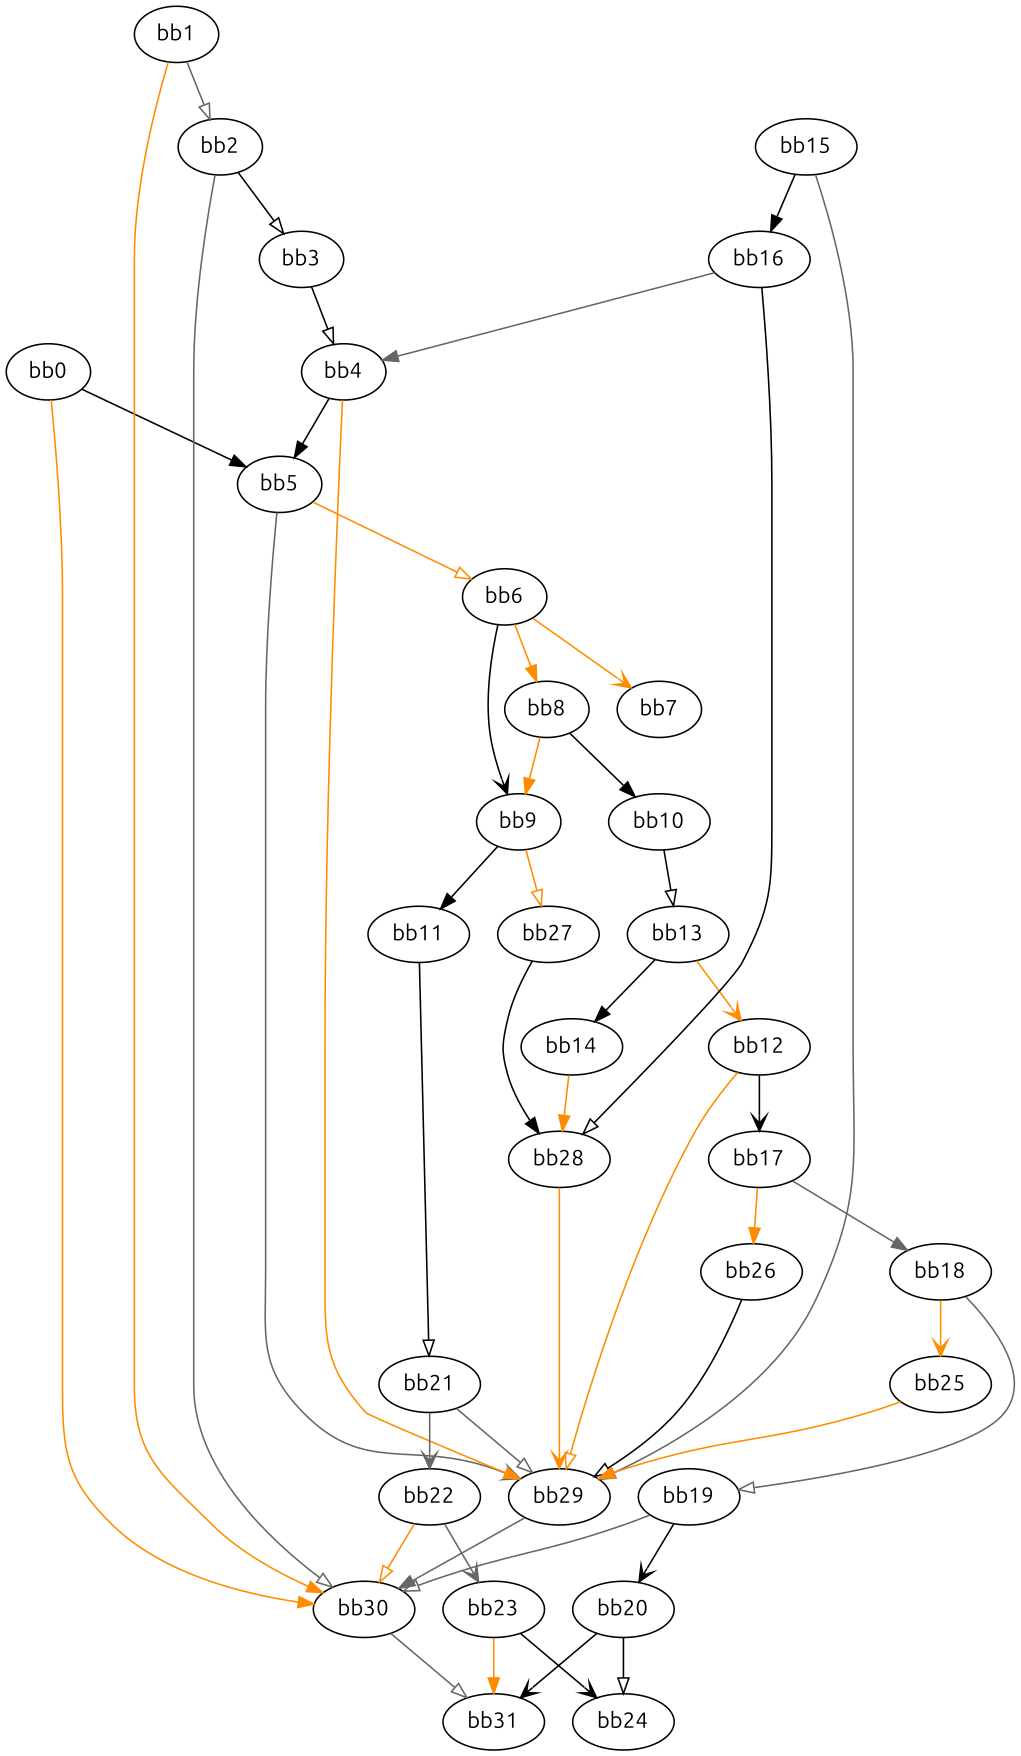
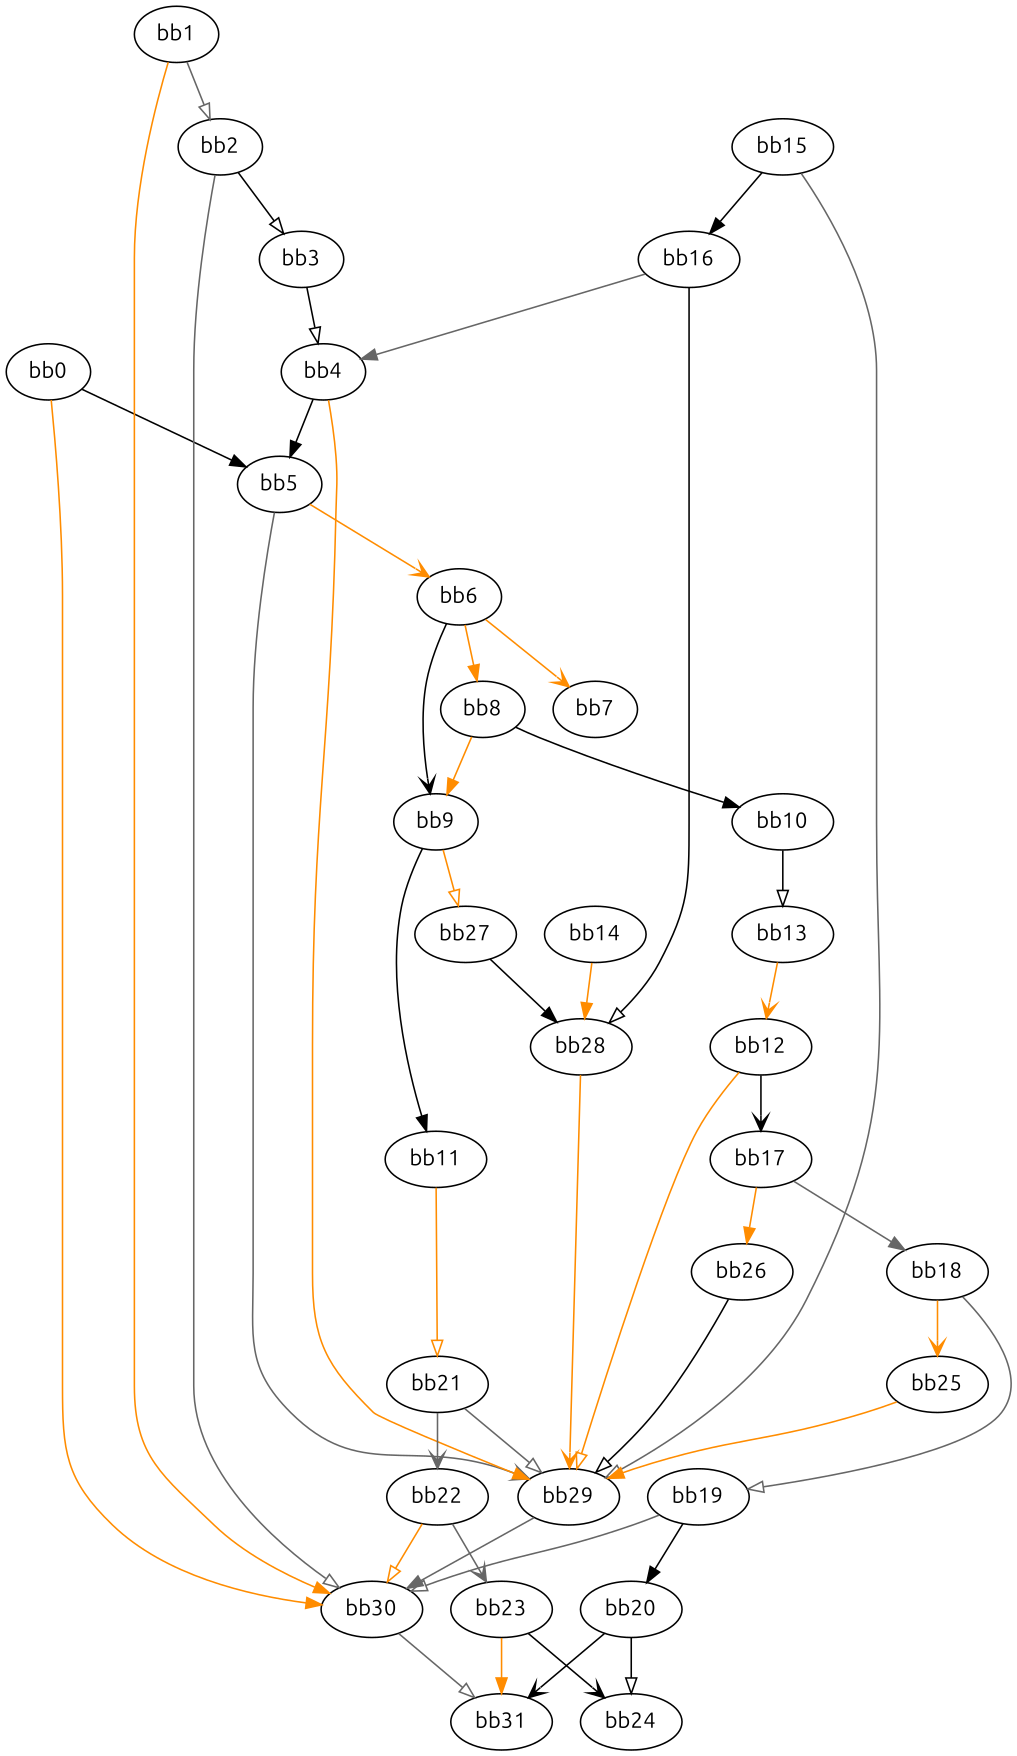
(385, 537) -> (363, 536)
(631, 985) -> none
(424, 1151) -> (437, 1264)
(661, 1546) -> (669, 1546)
